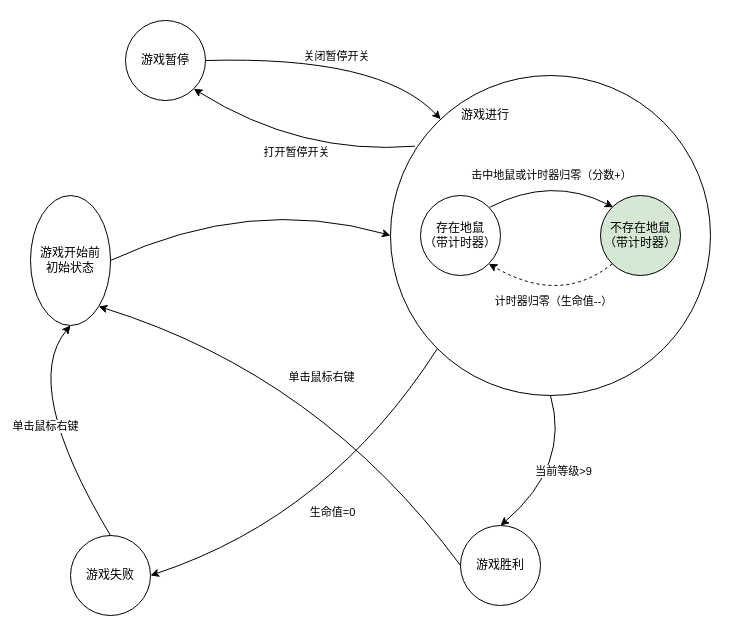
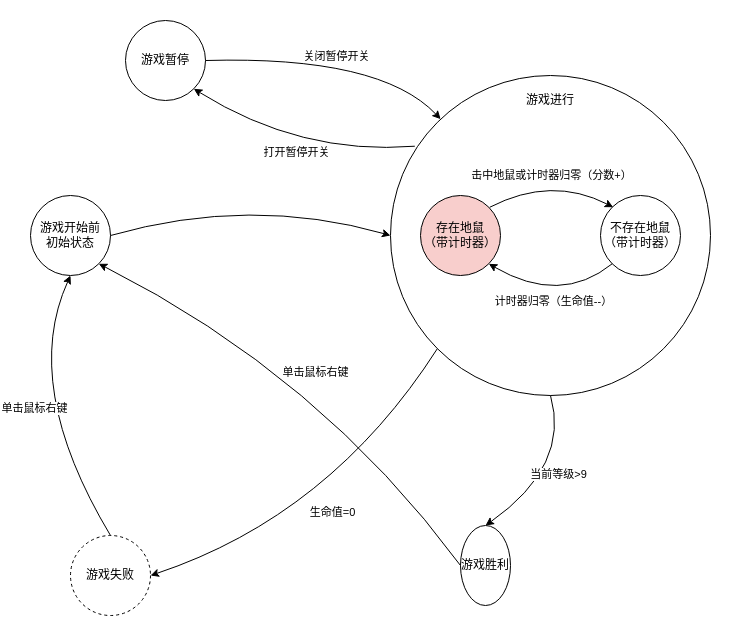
(486, 116) -> (551, 101)
(461, 236) -> (461, 236)
(641, 236) -> (641, 236)
(71, 261) -> (71, 236)
(554, 285) -> (554, 285)
(501, 566) -> (486, 566)
(111, 576) -> (111, 576)
